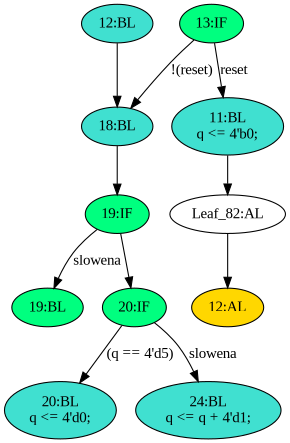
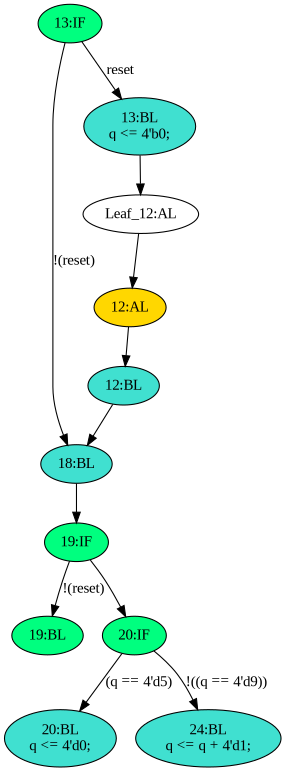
(228, 126) -> (140, 126)
(228, 214) -> (141, 214)
(97, 261) -> (84, 589)
none -> (127, 341)
(213, 354) -> (227, 682)
